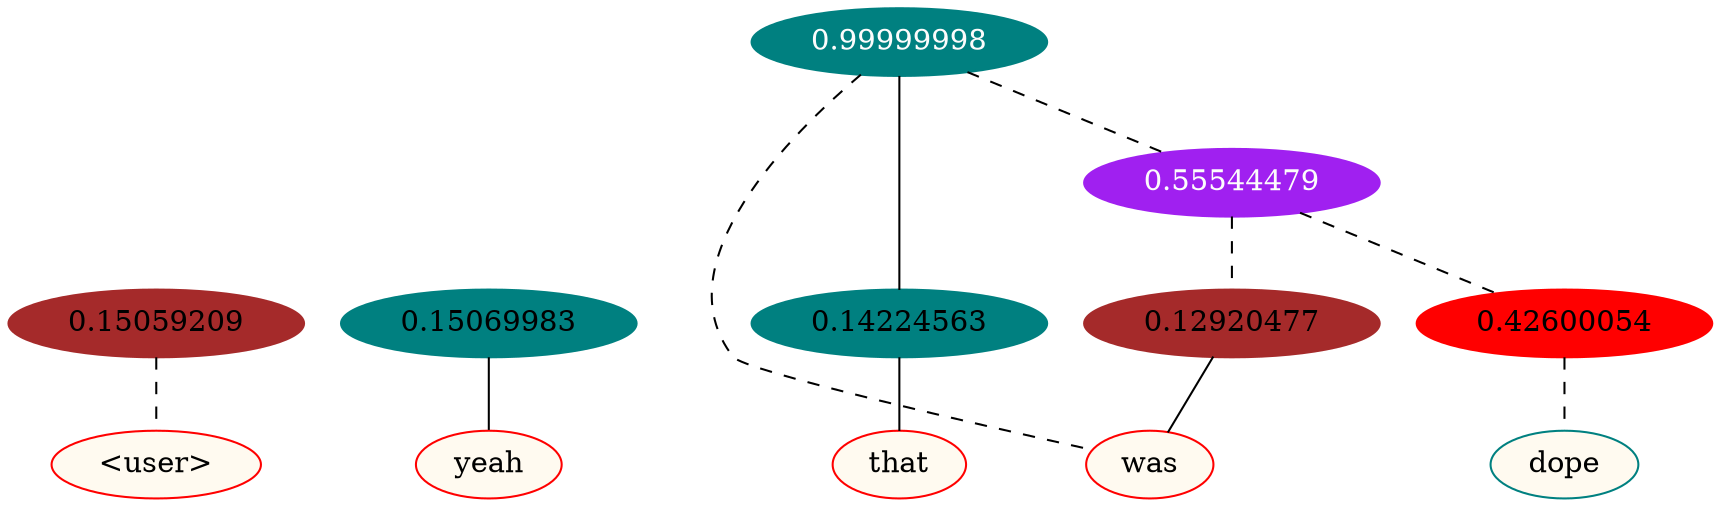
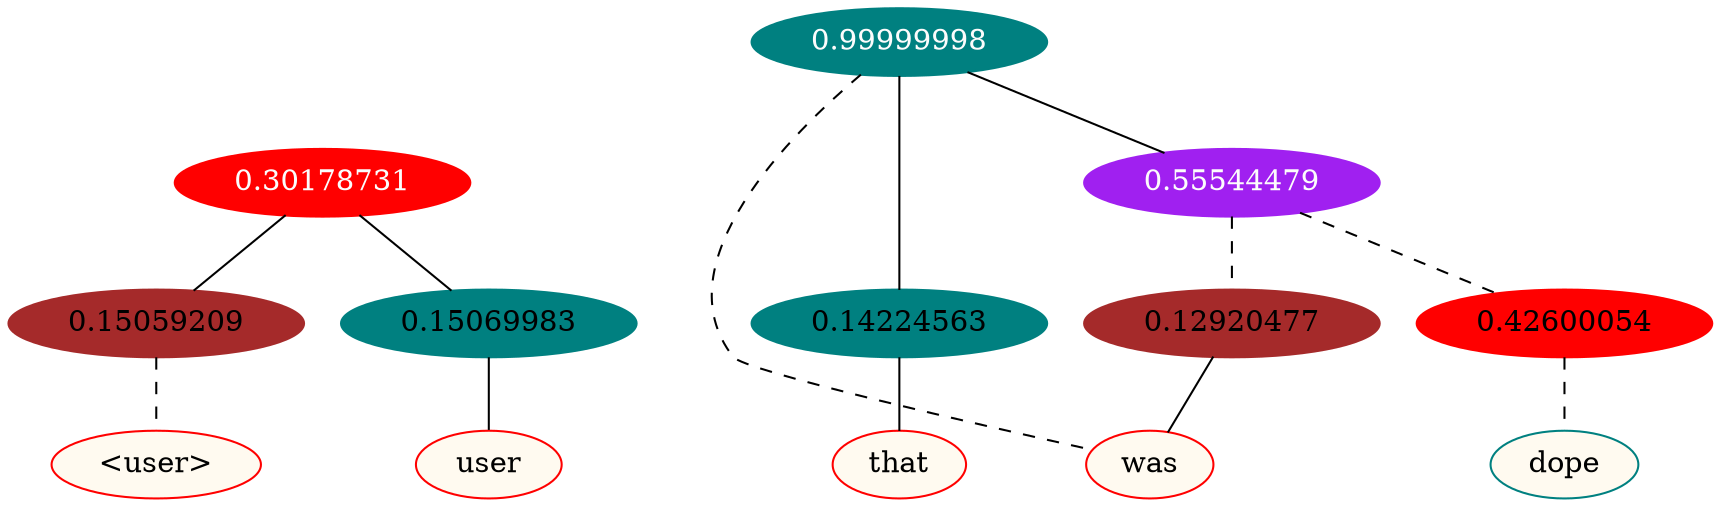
(1066, 113) -> (1066, 113)
none -> (323, 183)
(489, 465) -> (489, 465)
